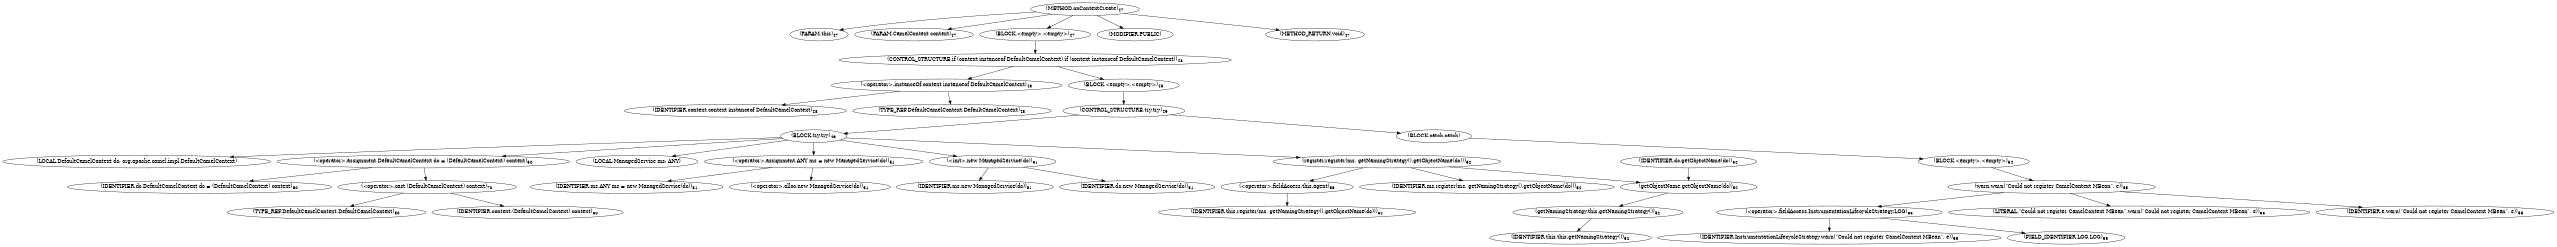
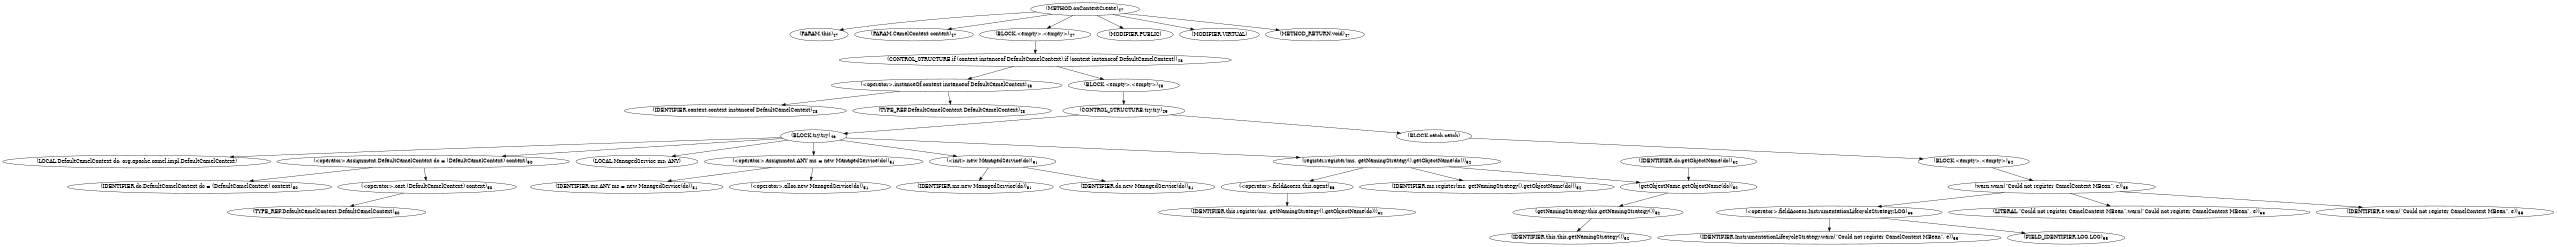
none -> (1219, 35)
(490, 186) -> (490, 186)
(528, 212) -> none
